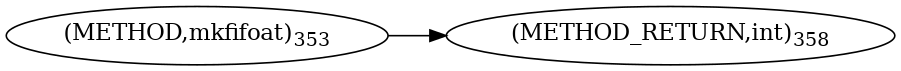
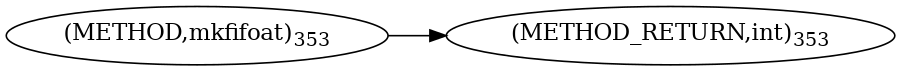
(812, 33) -> (812, 33)
